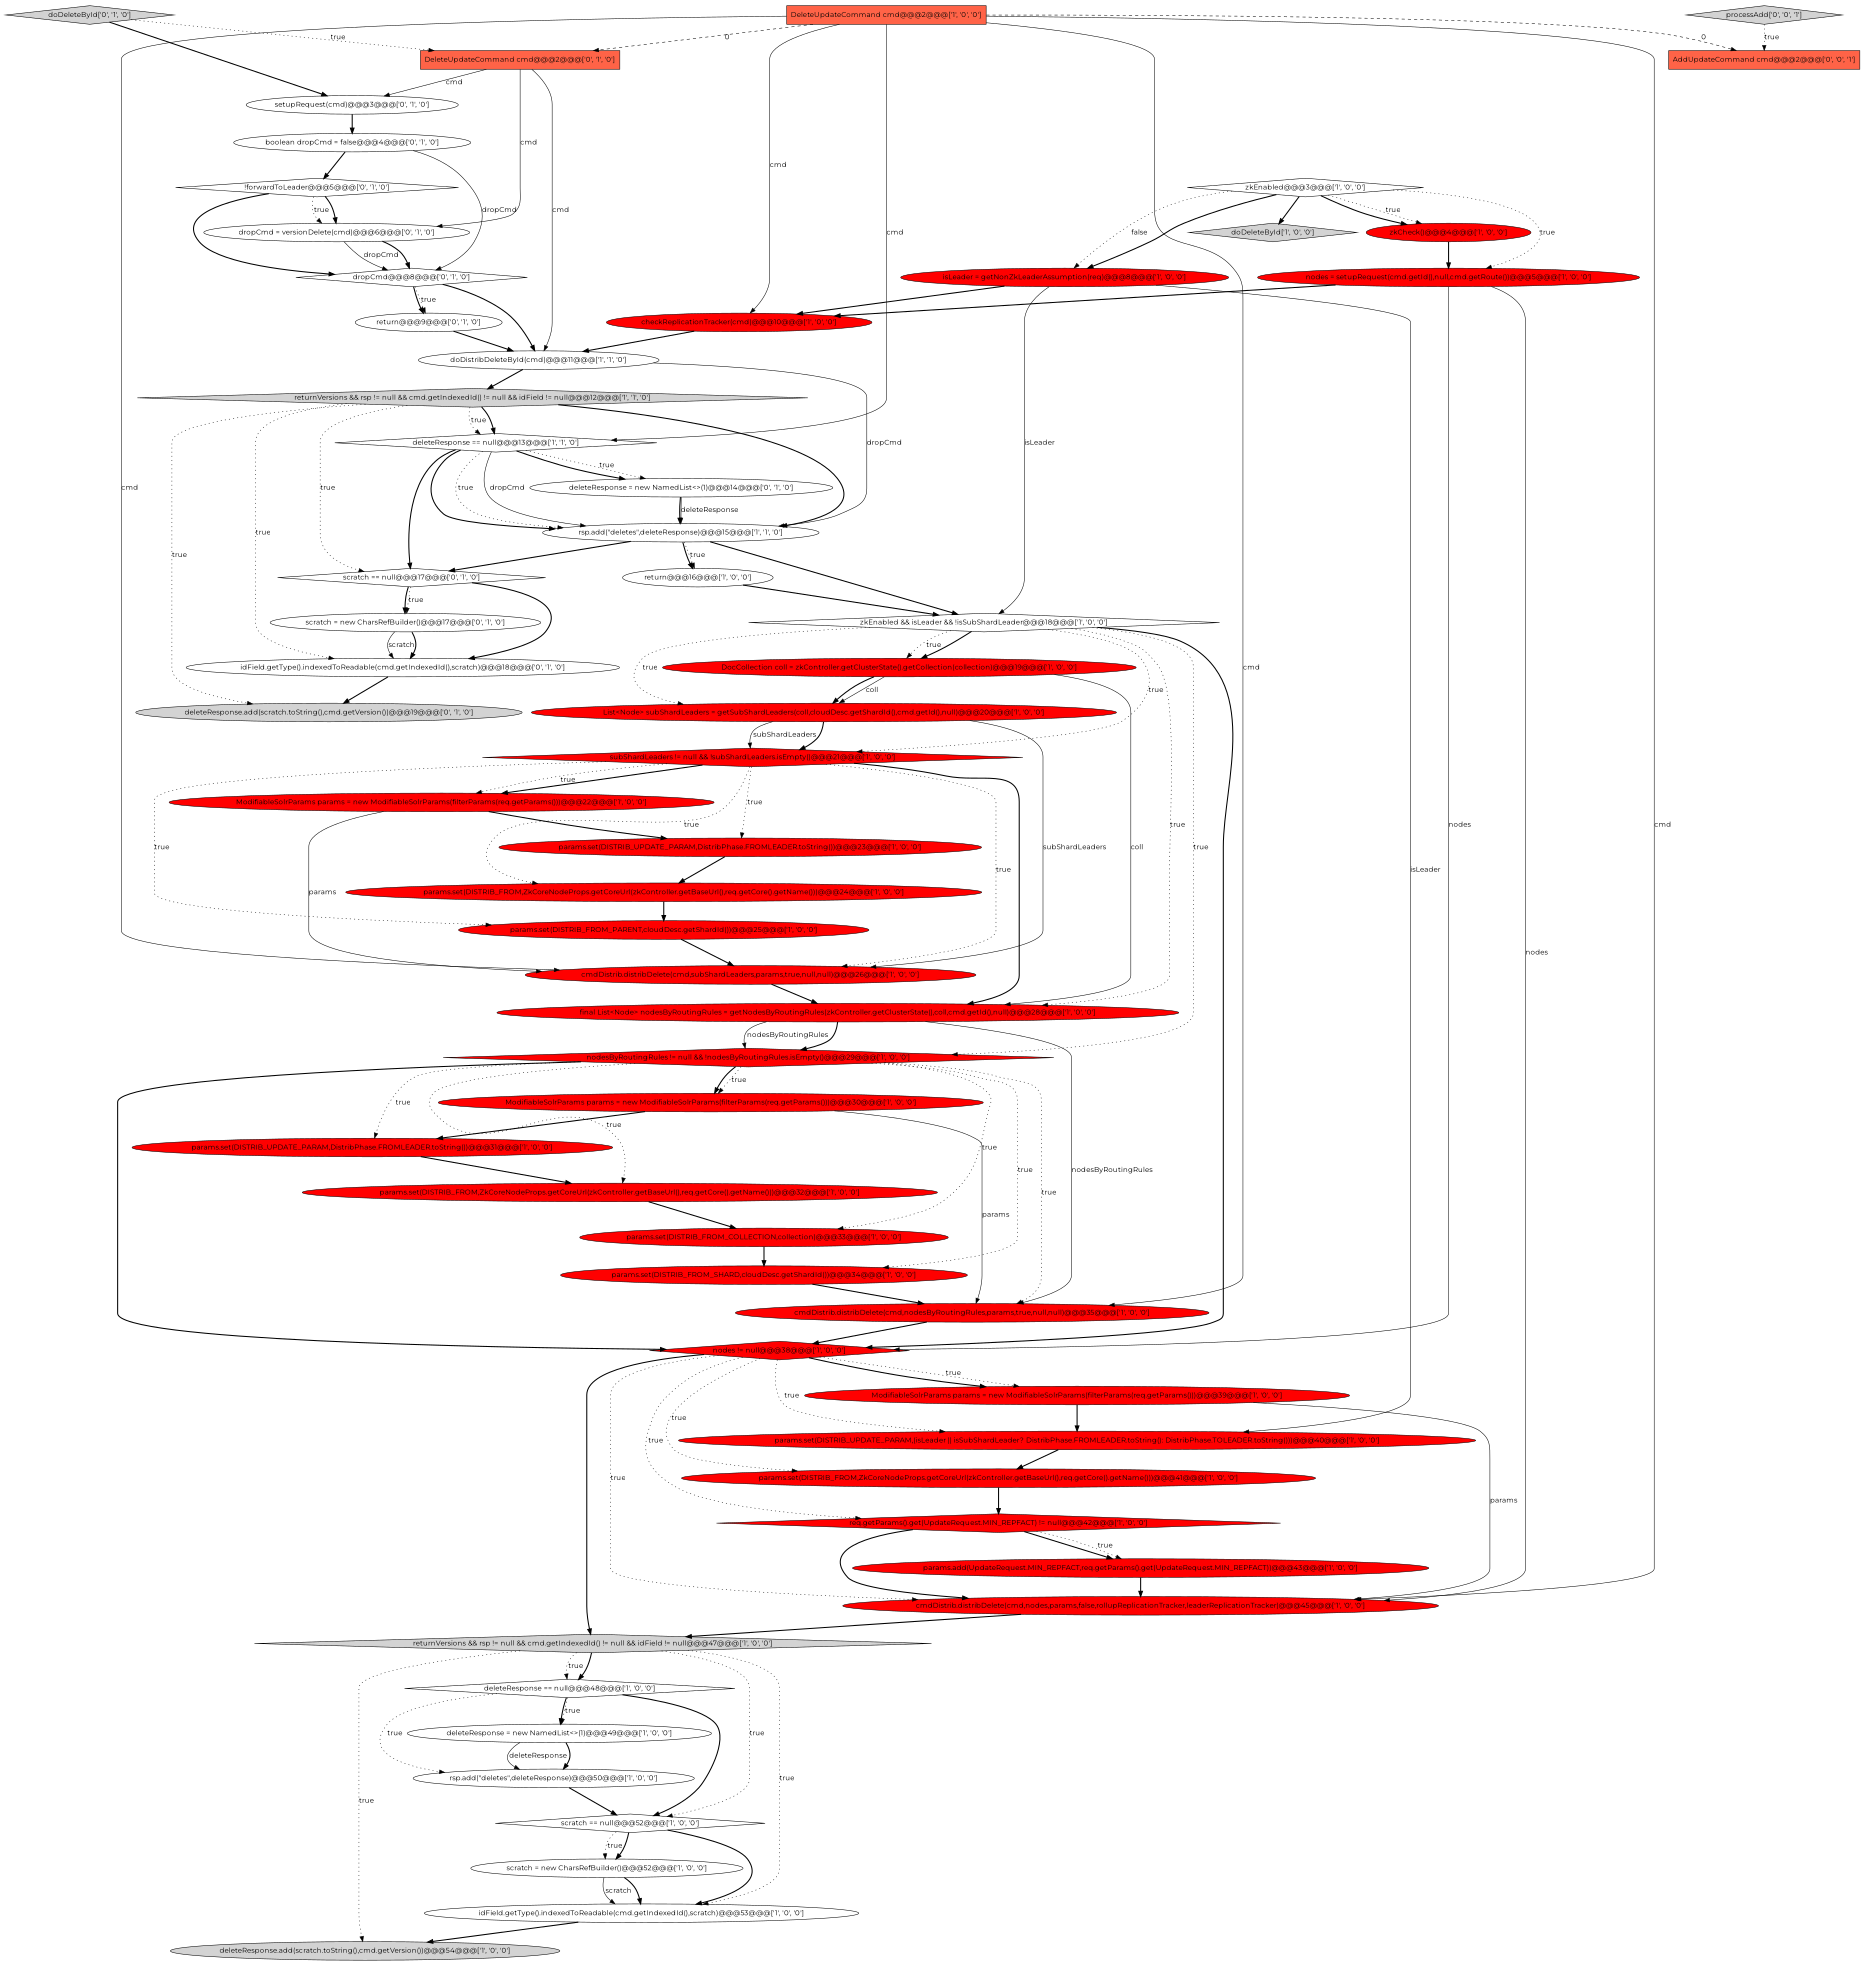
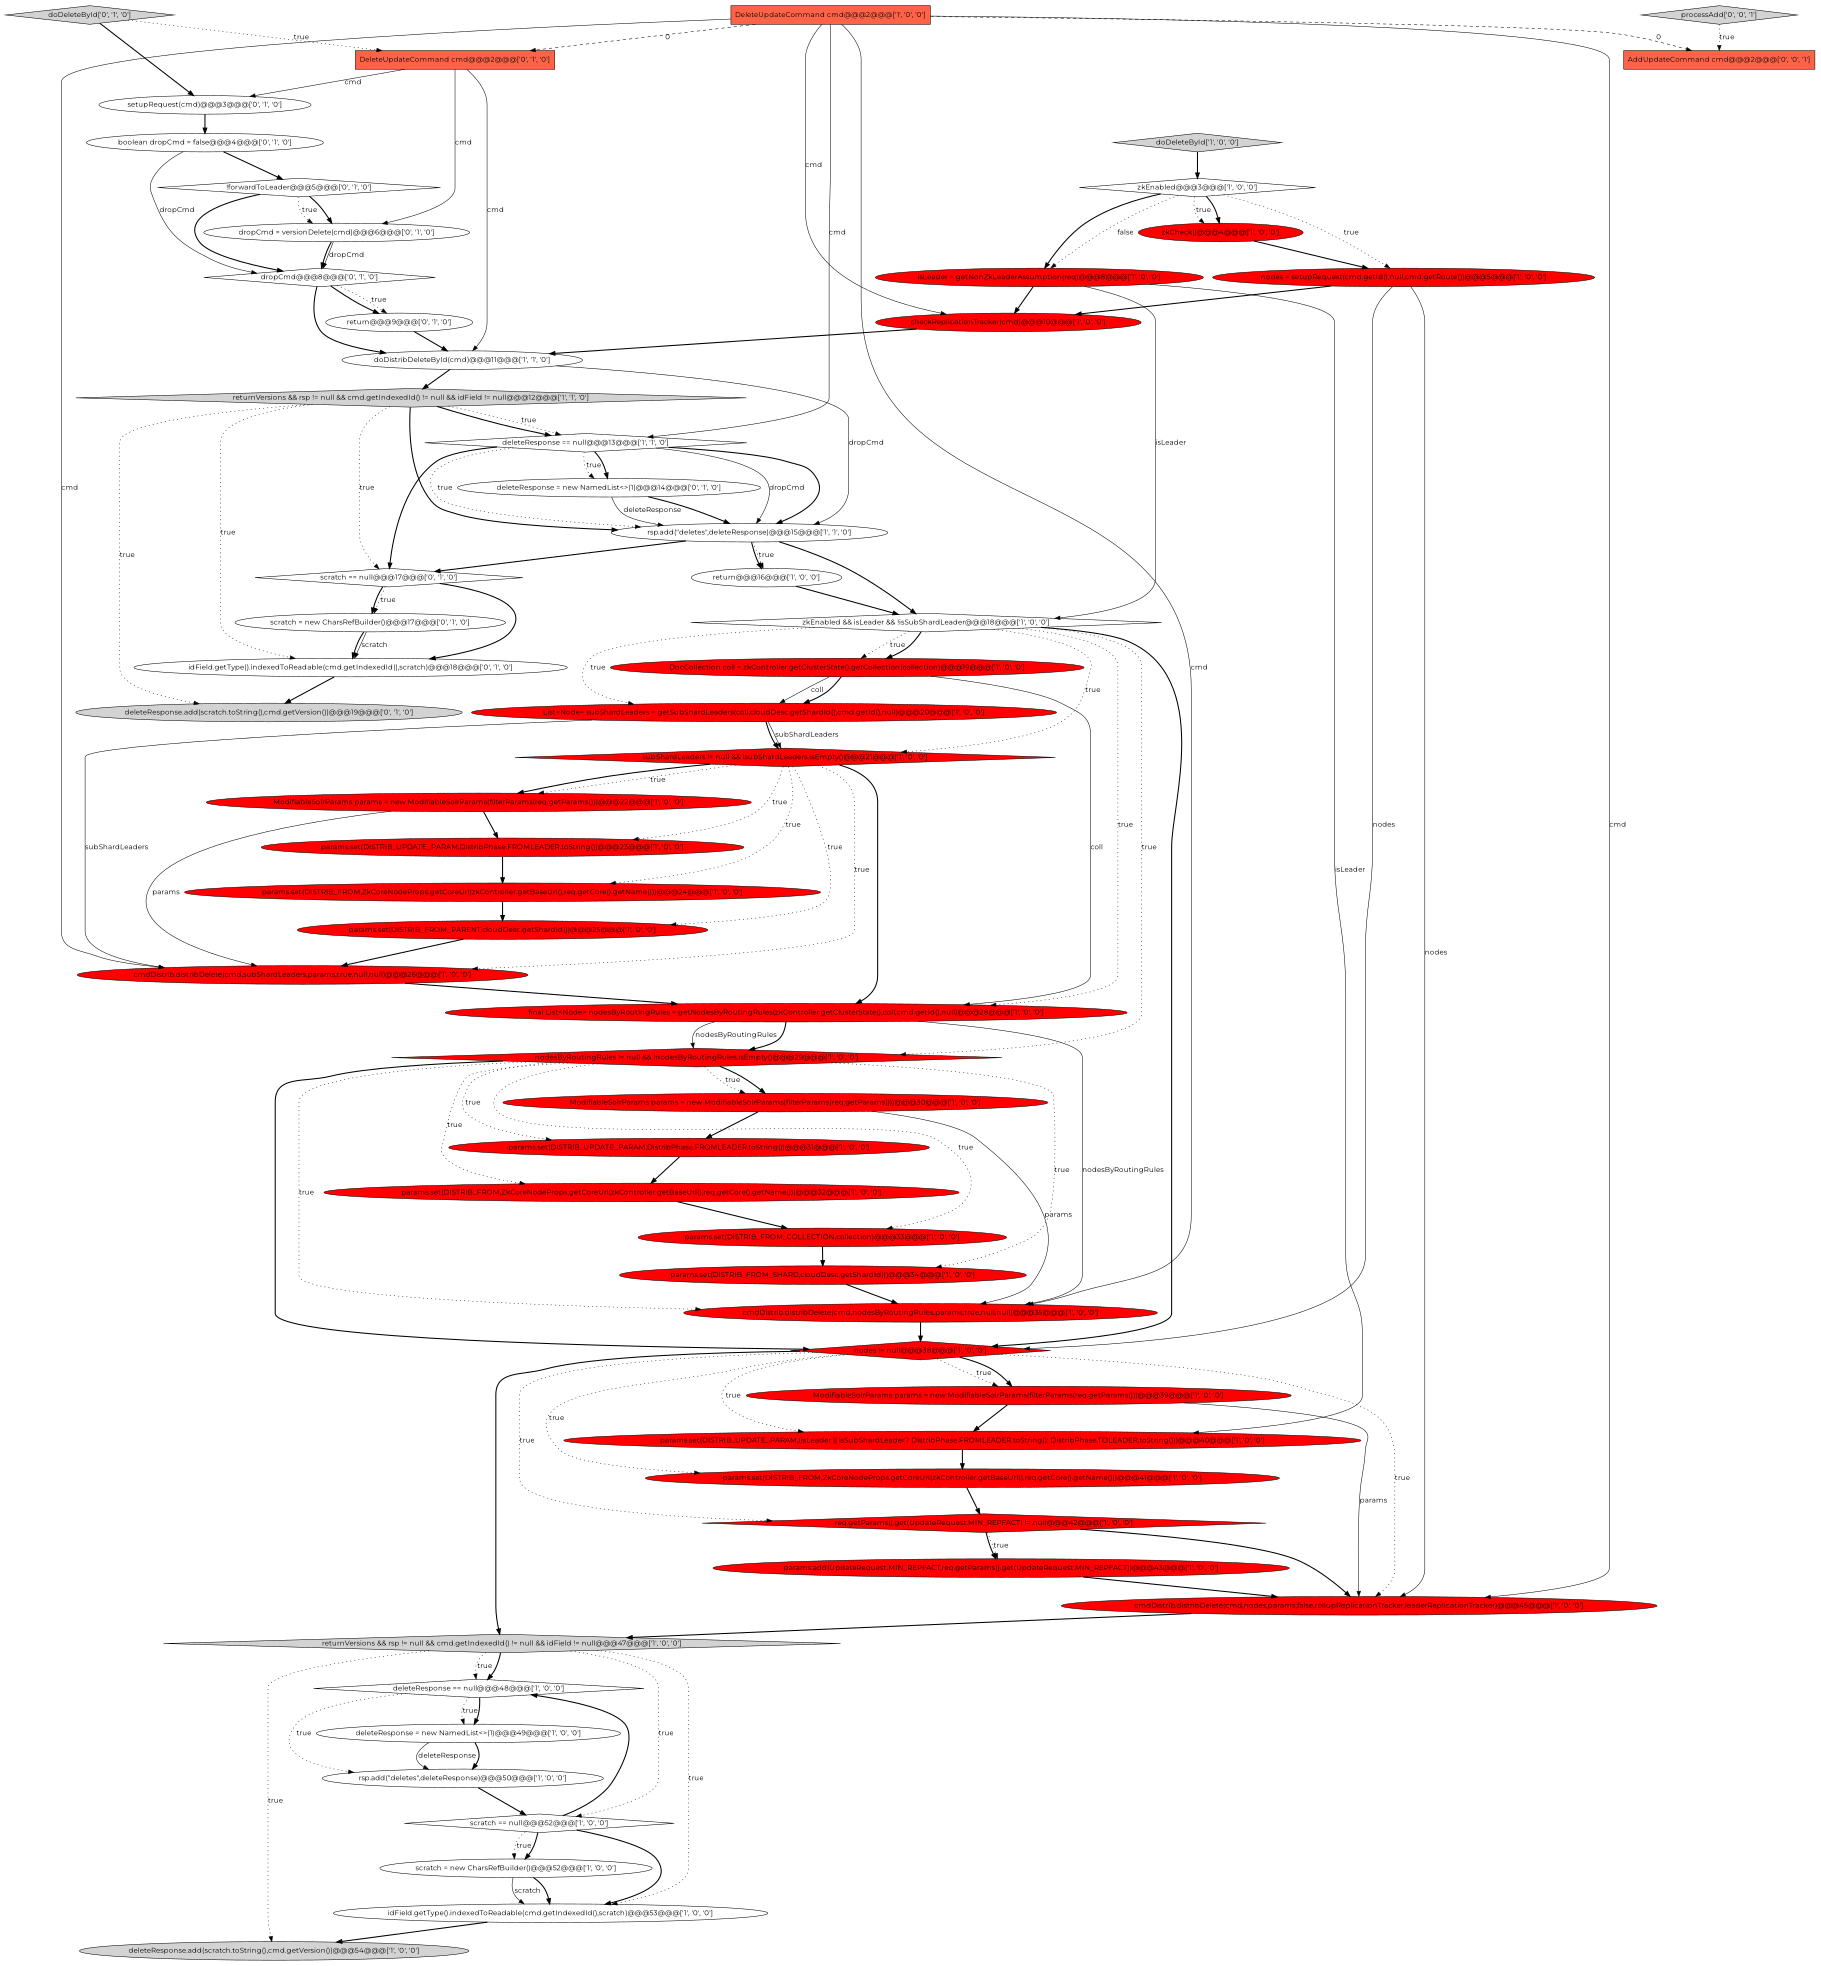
(1291, 208) -> (1197, 162)
(719, 1733) -> (629, 1738)
